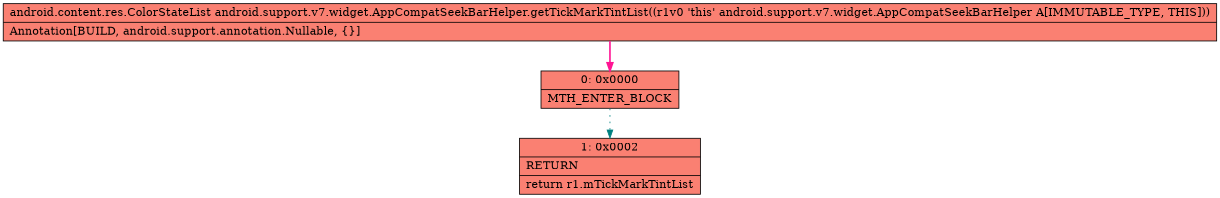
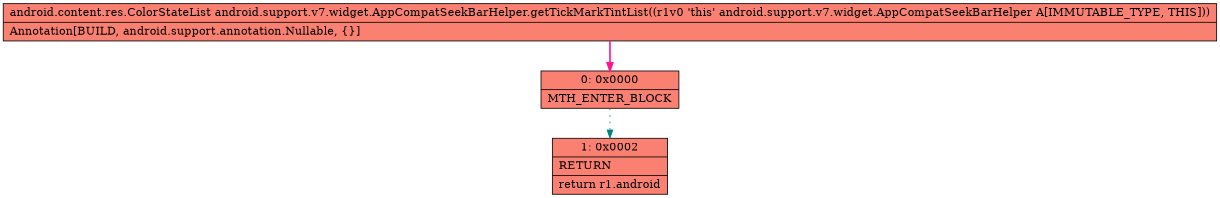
(610, 185) -> (610, 185)
